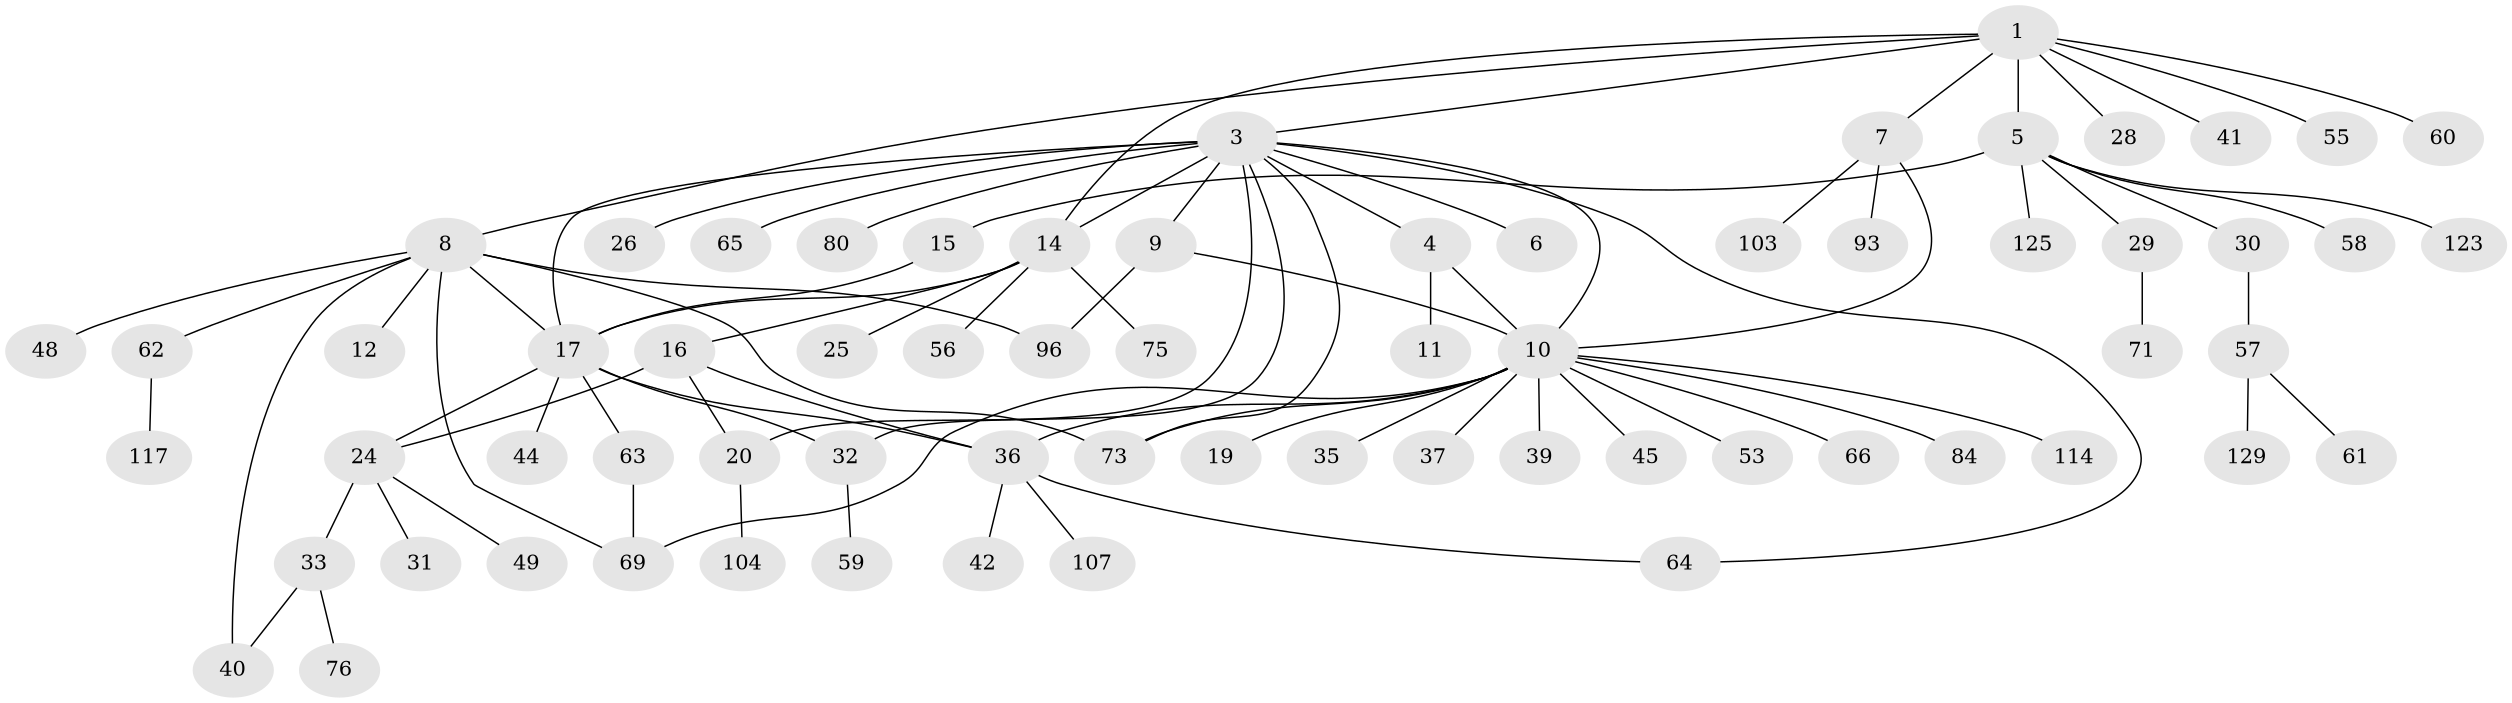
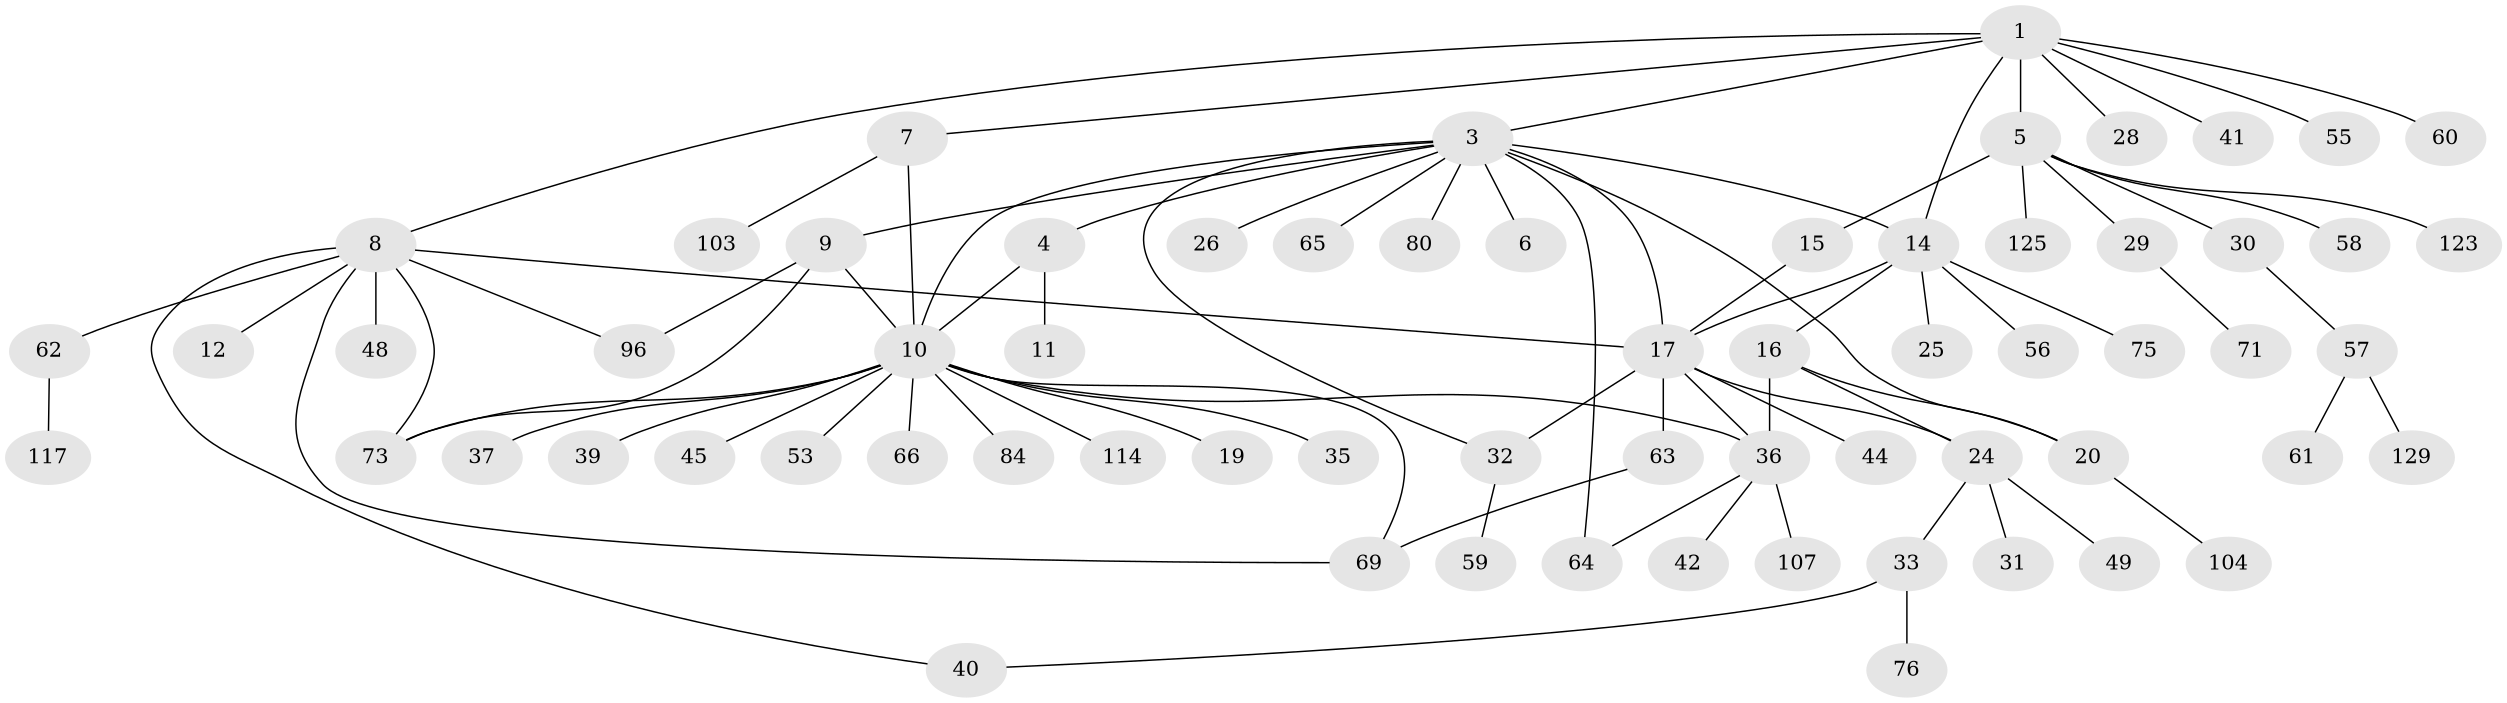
(1868, 245) -> none
(1330, 351) -> (661, 390)
